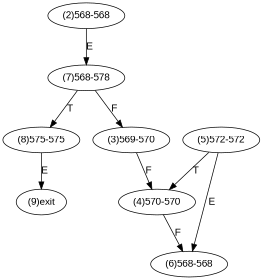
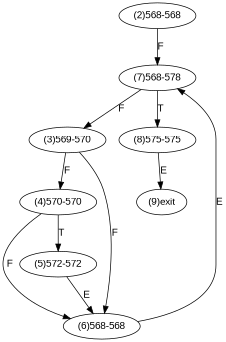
(90, 47) -> (161, 47)
(192, 168) -> (58, 230)
none -> (110, 225)
none -> (216, 225)
